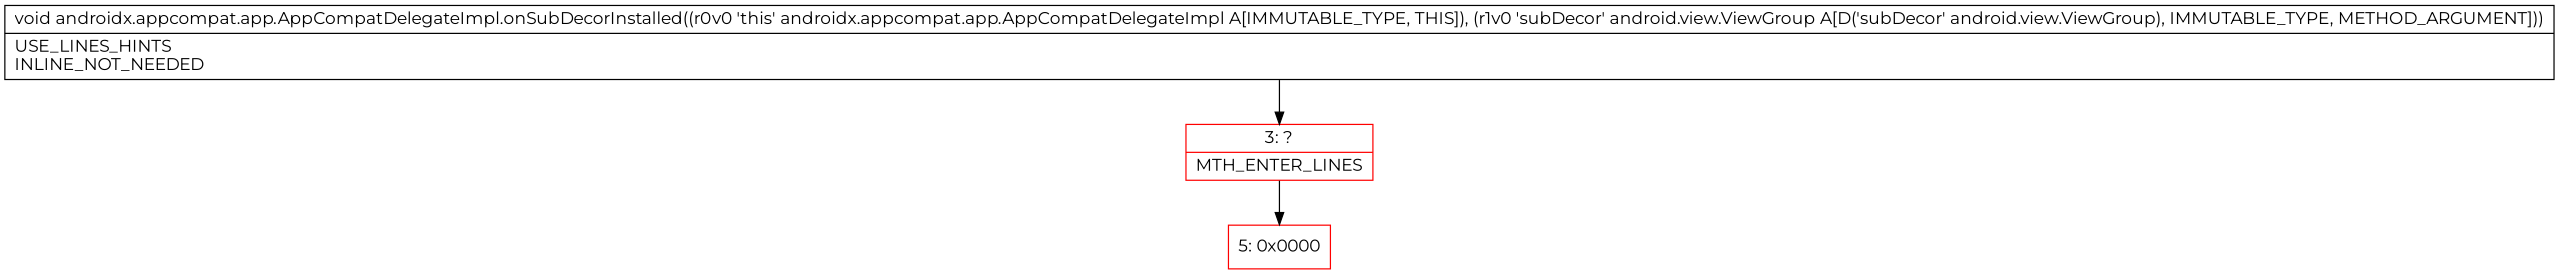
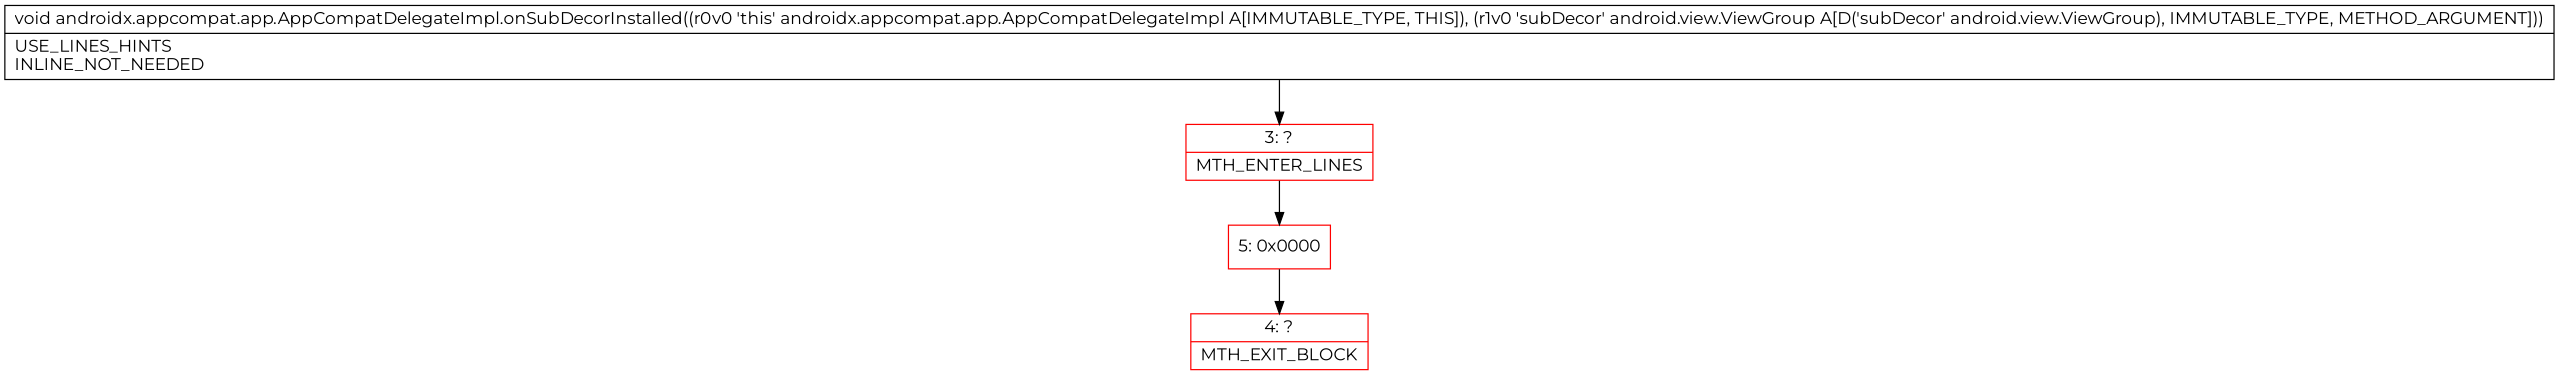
none -> (1279, 342)
